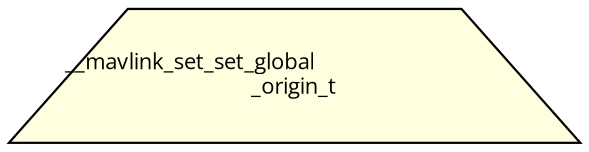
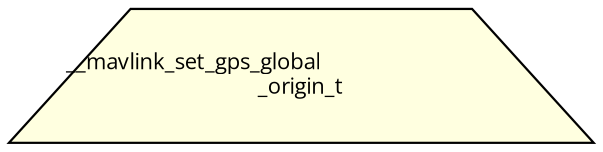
(295, 76) -> (301, 76)
